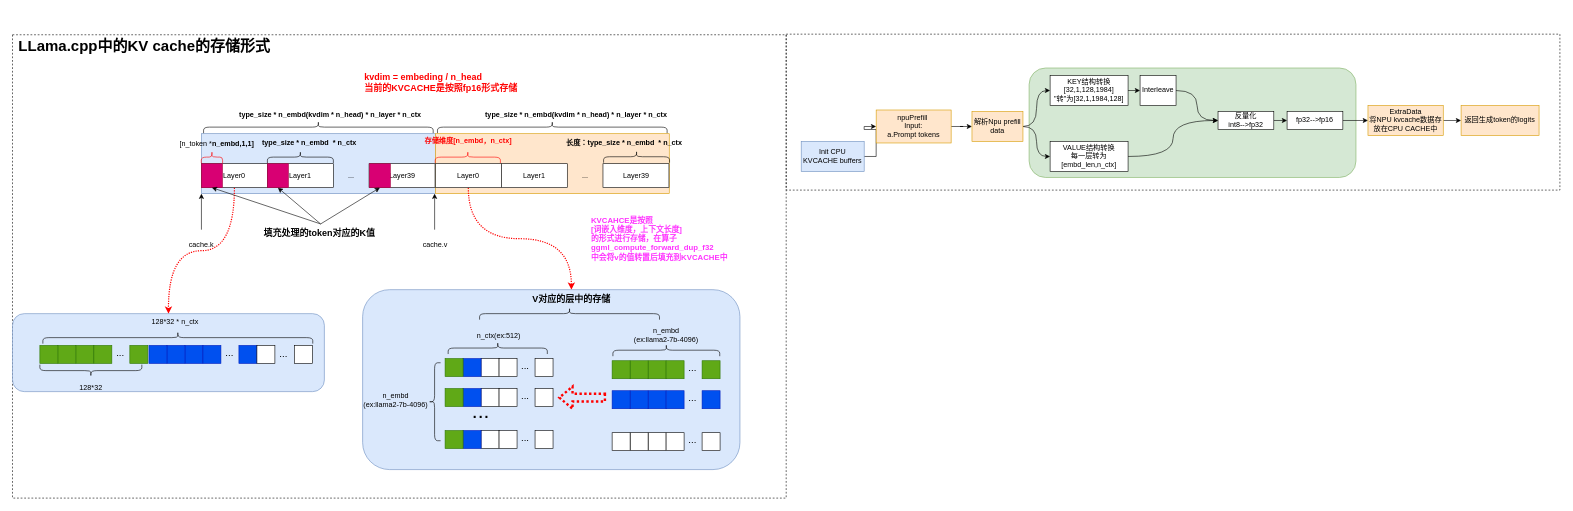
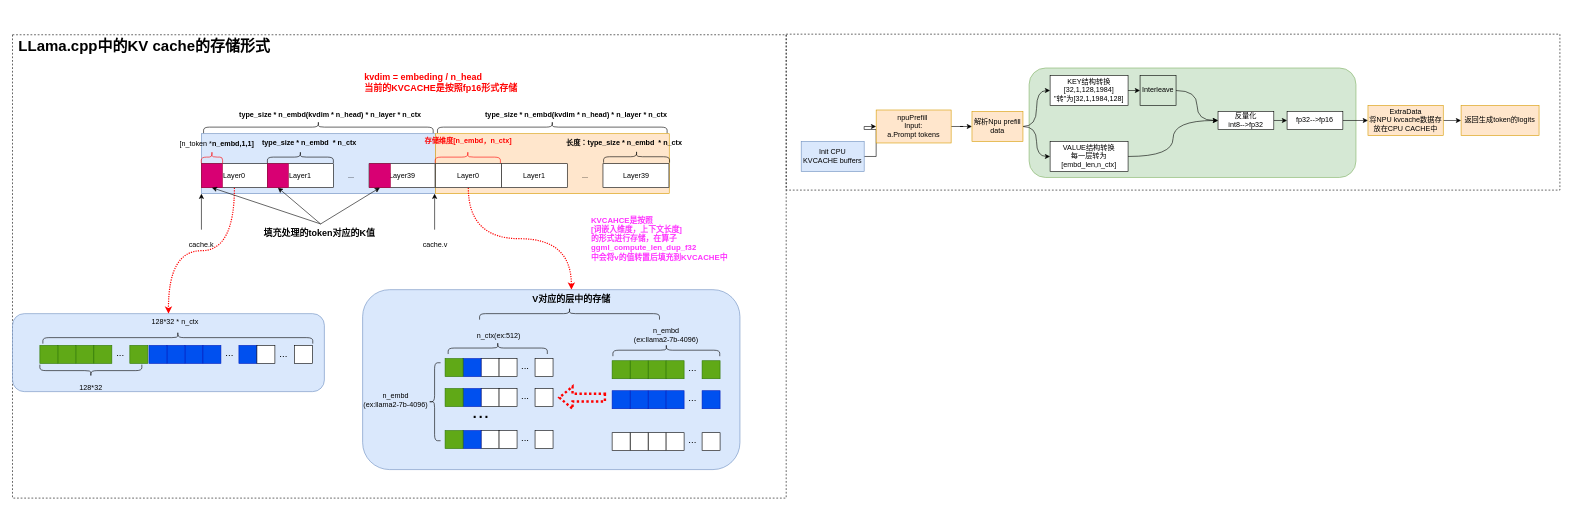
(1158, 91) -> (1158, 91)
(666, 239) -> (666, 239)
